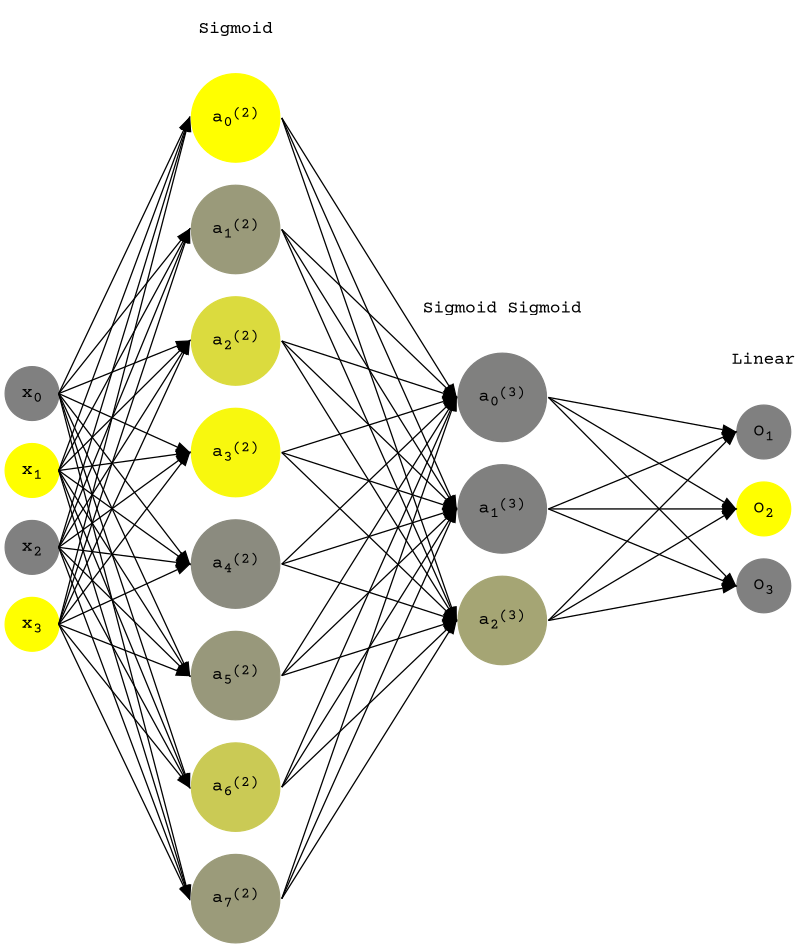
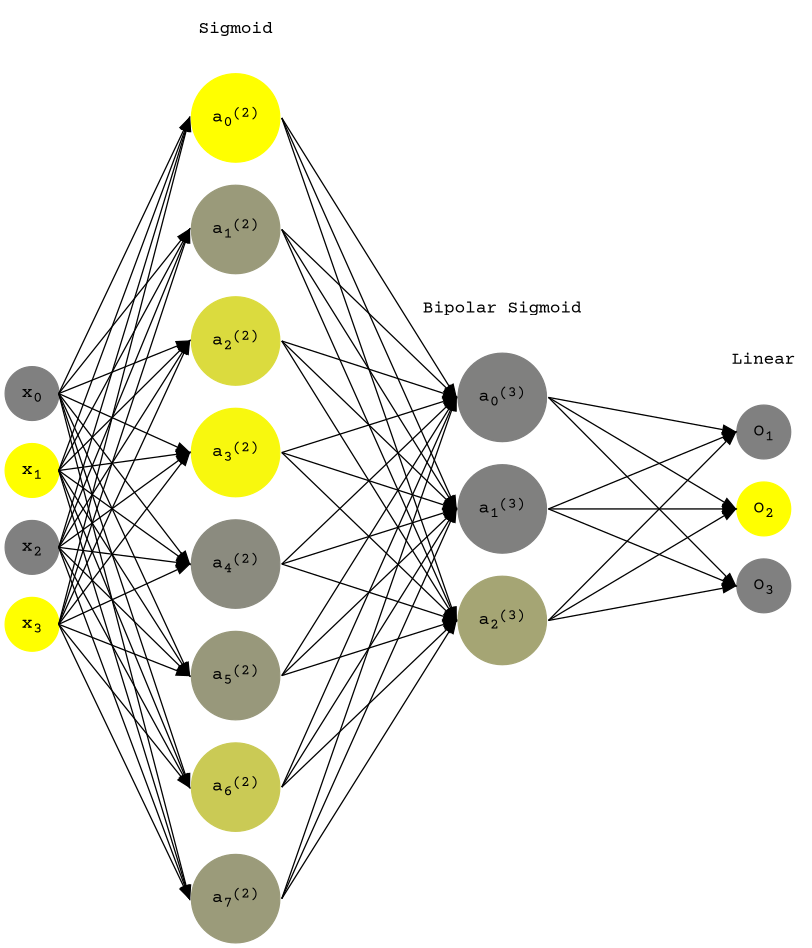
(502, 308) -> (502, 308)
